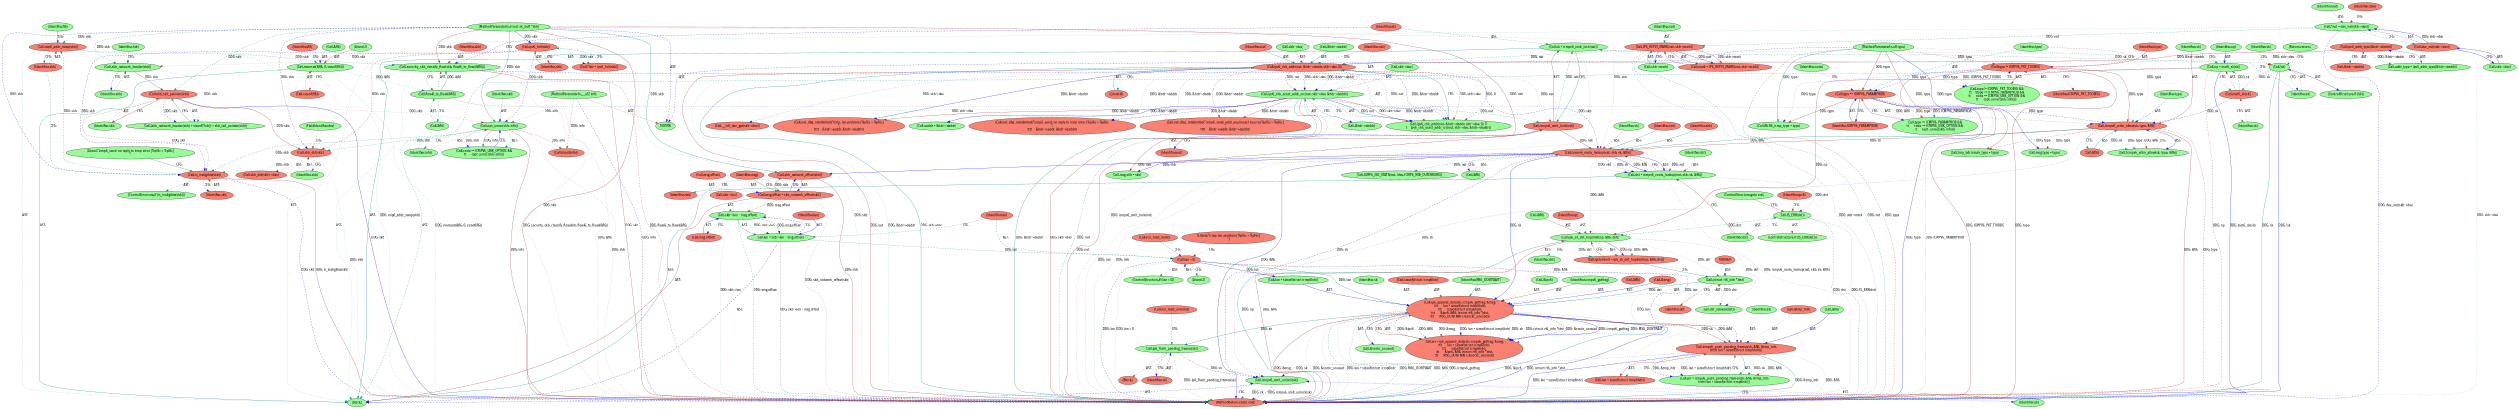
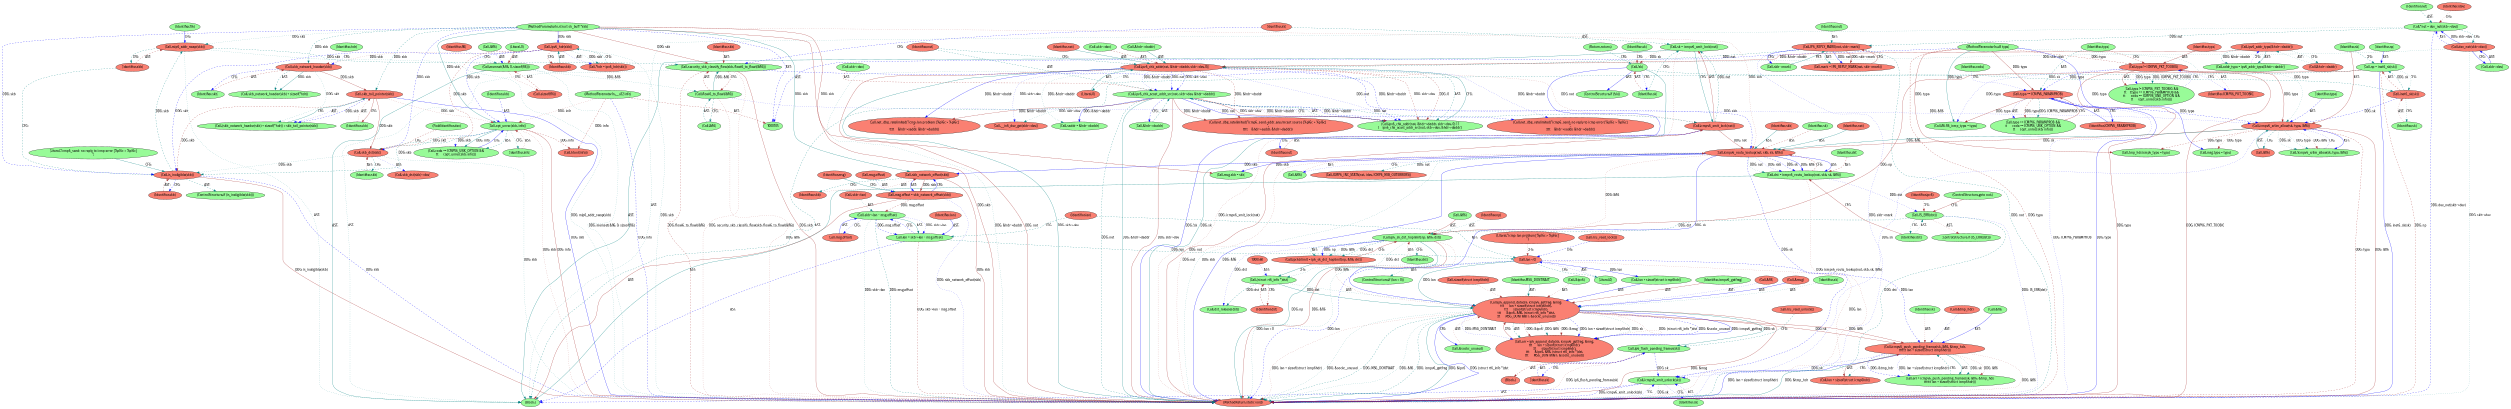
(1651, 57) -> (1819, 57)
(128, 67) -> (309, 67)
none -> (275, 94)
(1399, 175) -> (1368, 175)
